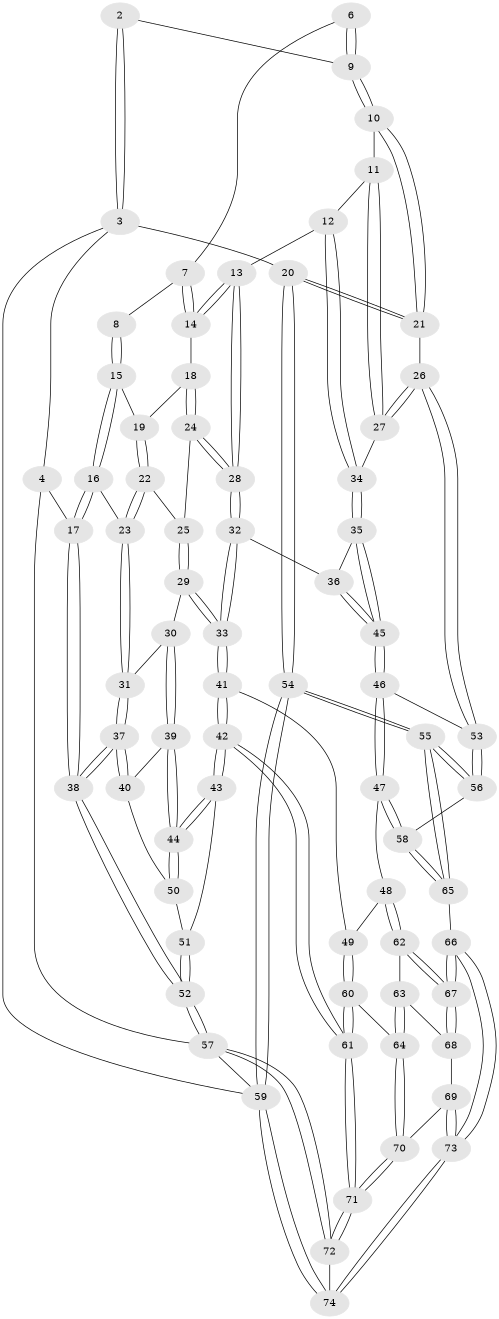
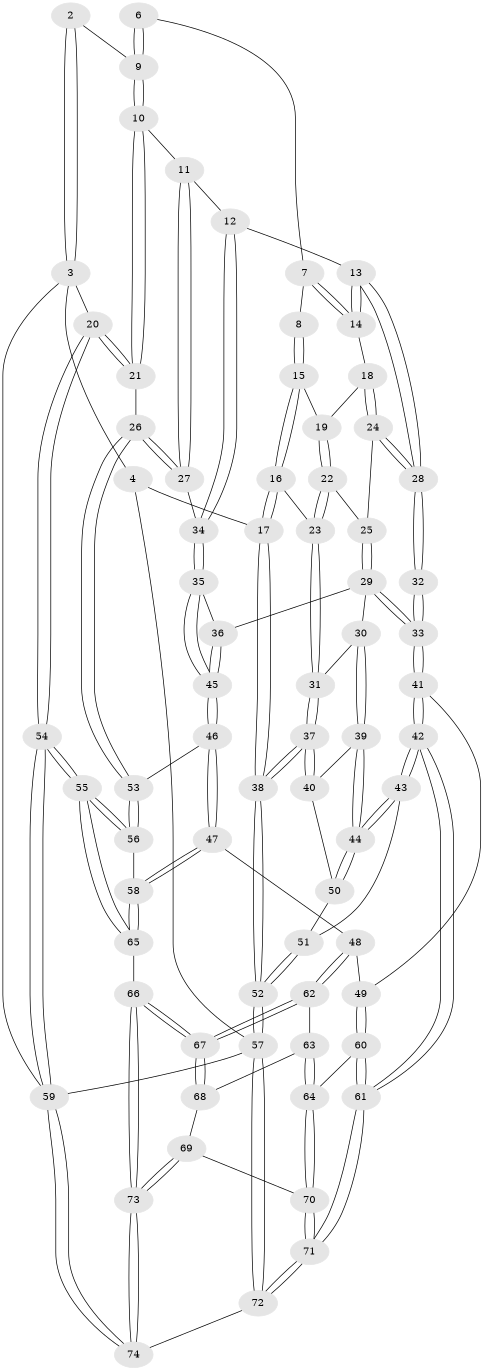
(286, 557) -> (292, 608)
